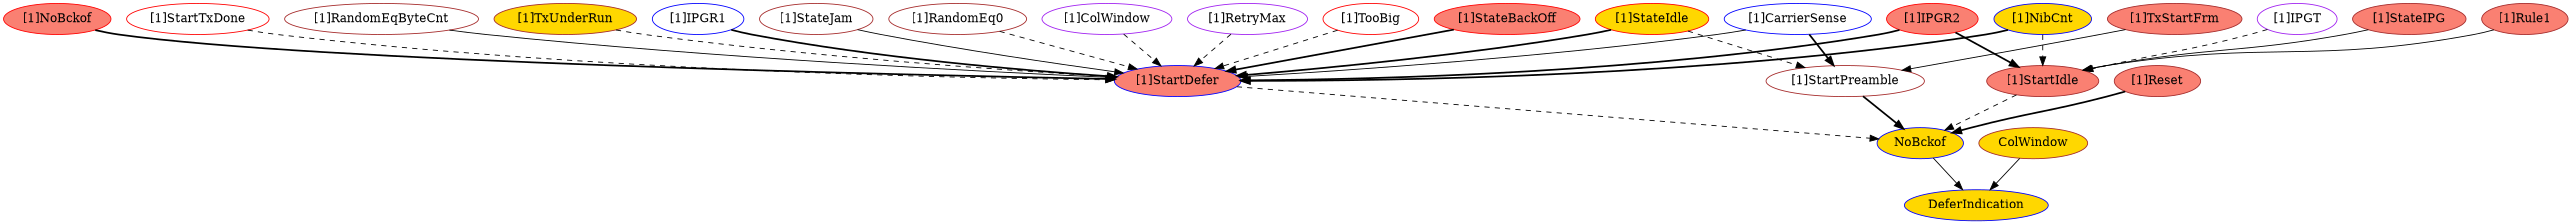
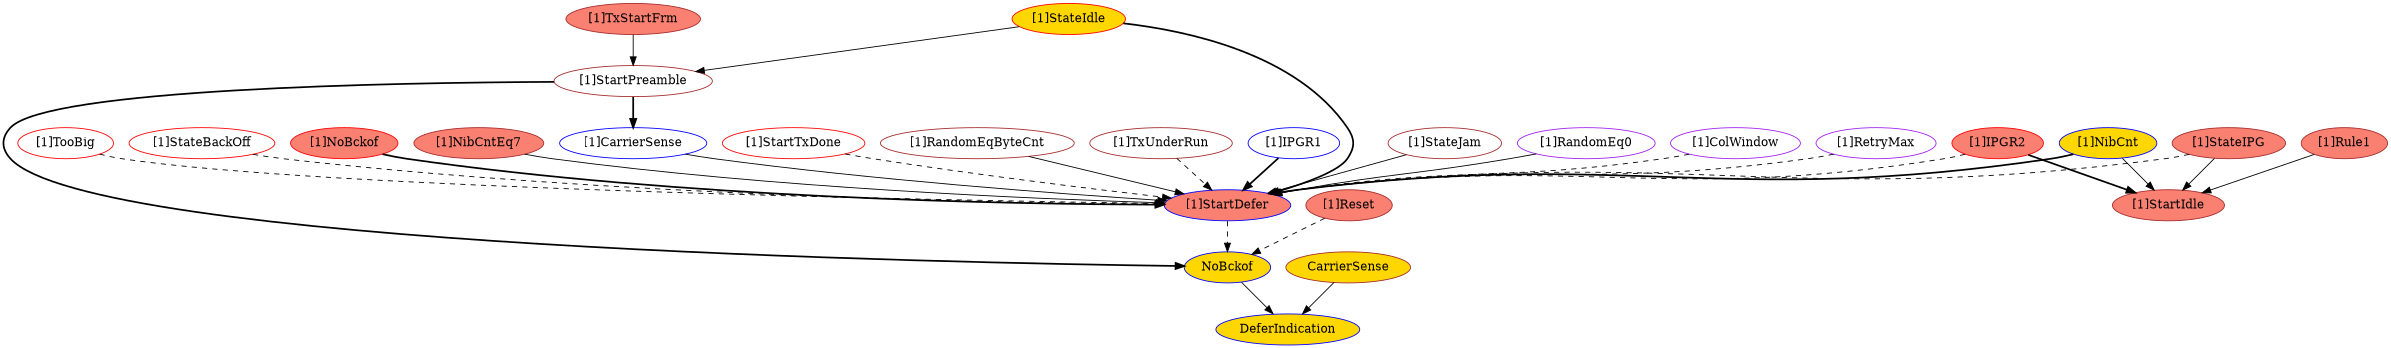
(565, 19) -> (1161, 143)
(958, 19) -> (1586, 143)
(1507, 19) -> (202, 143)
(2297, 19) -> none
(1739, 47) -> (862, 49)
(1064, 49) -> (1422, 172)
(1821, 49) -> (633, 108)
(1345, 50) -> (568, 183)
(2043, 51) -> (2135, 171)
(1592, 67) -> (1623, 178)
(1985, 111) -> none
(2043, 111) -> (1292, 234)
none -> (479, 143)
(2033, 143) -> (1348, 267)
none -> (1940, 177)
